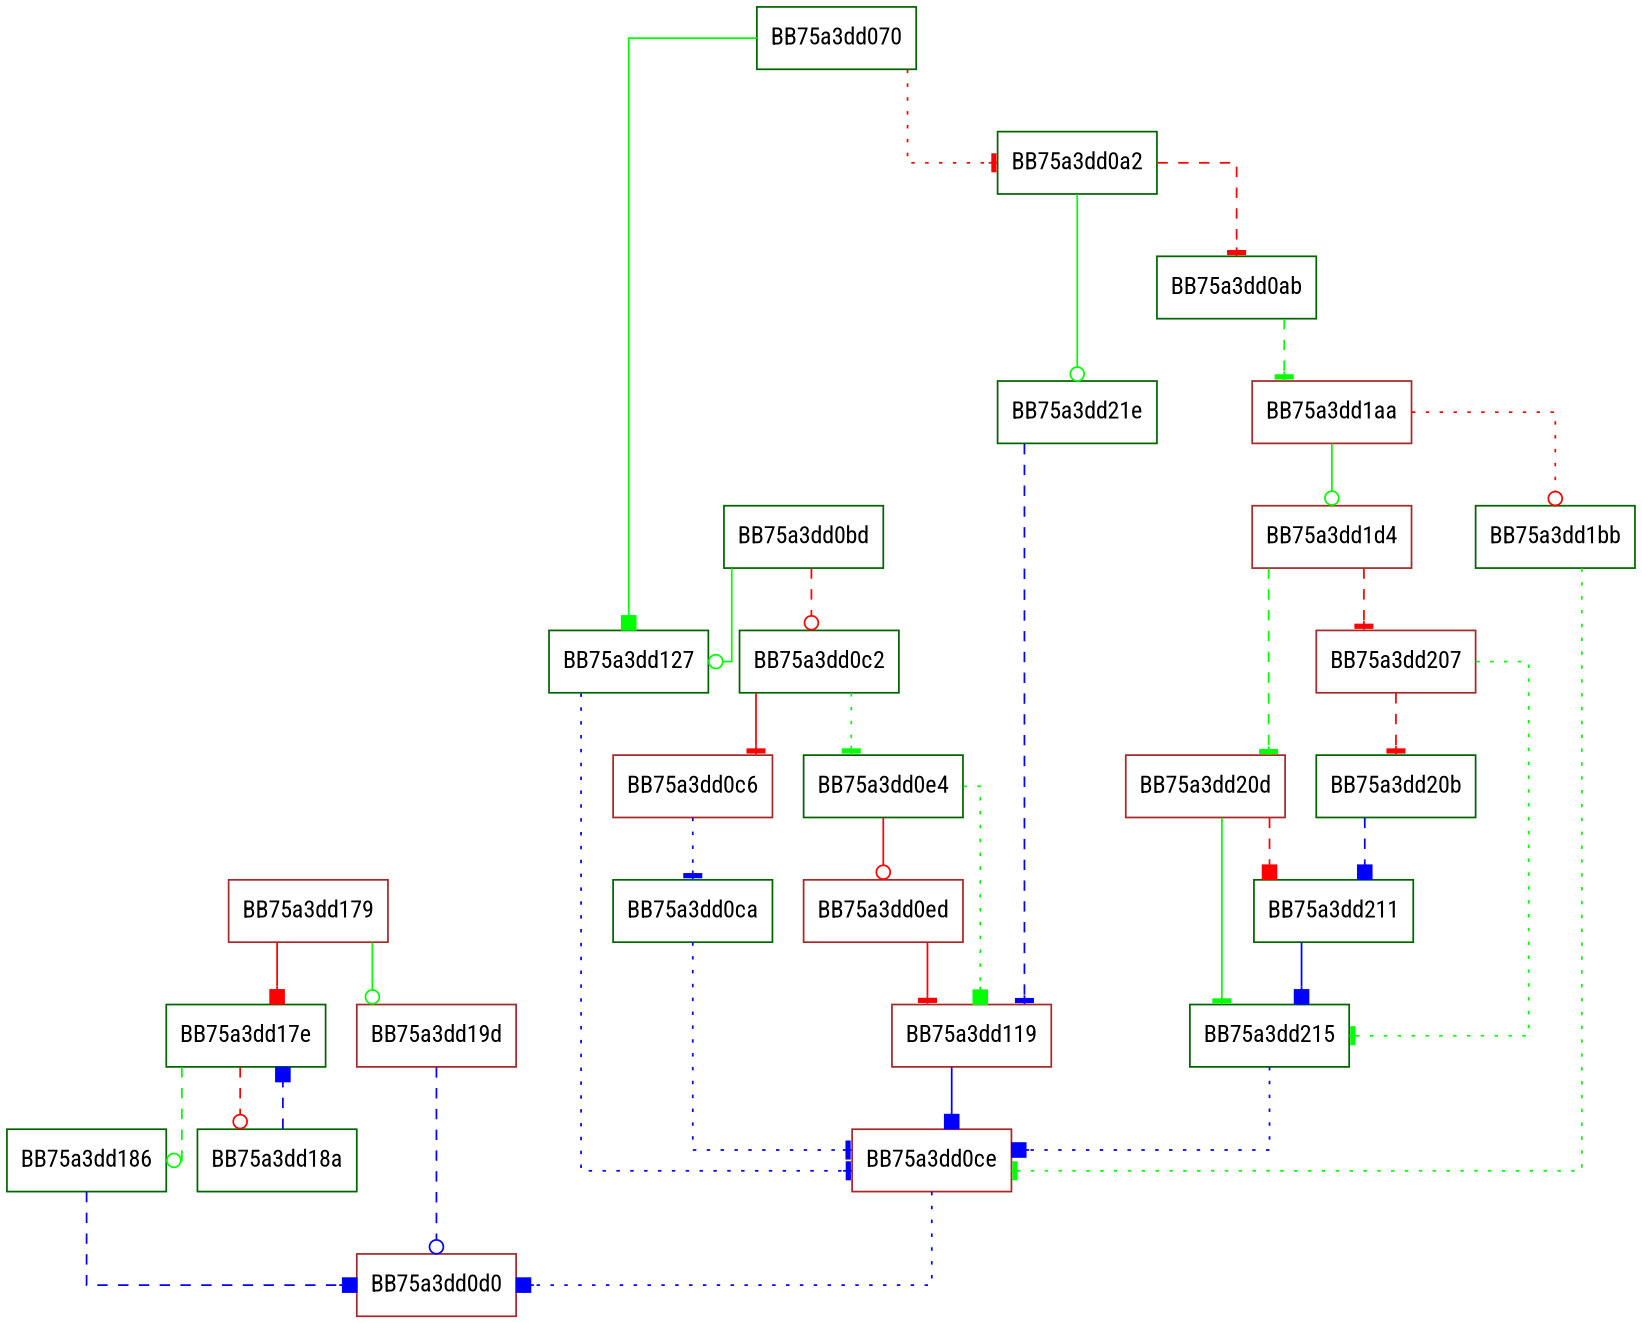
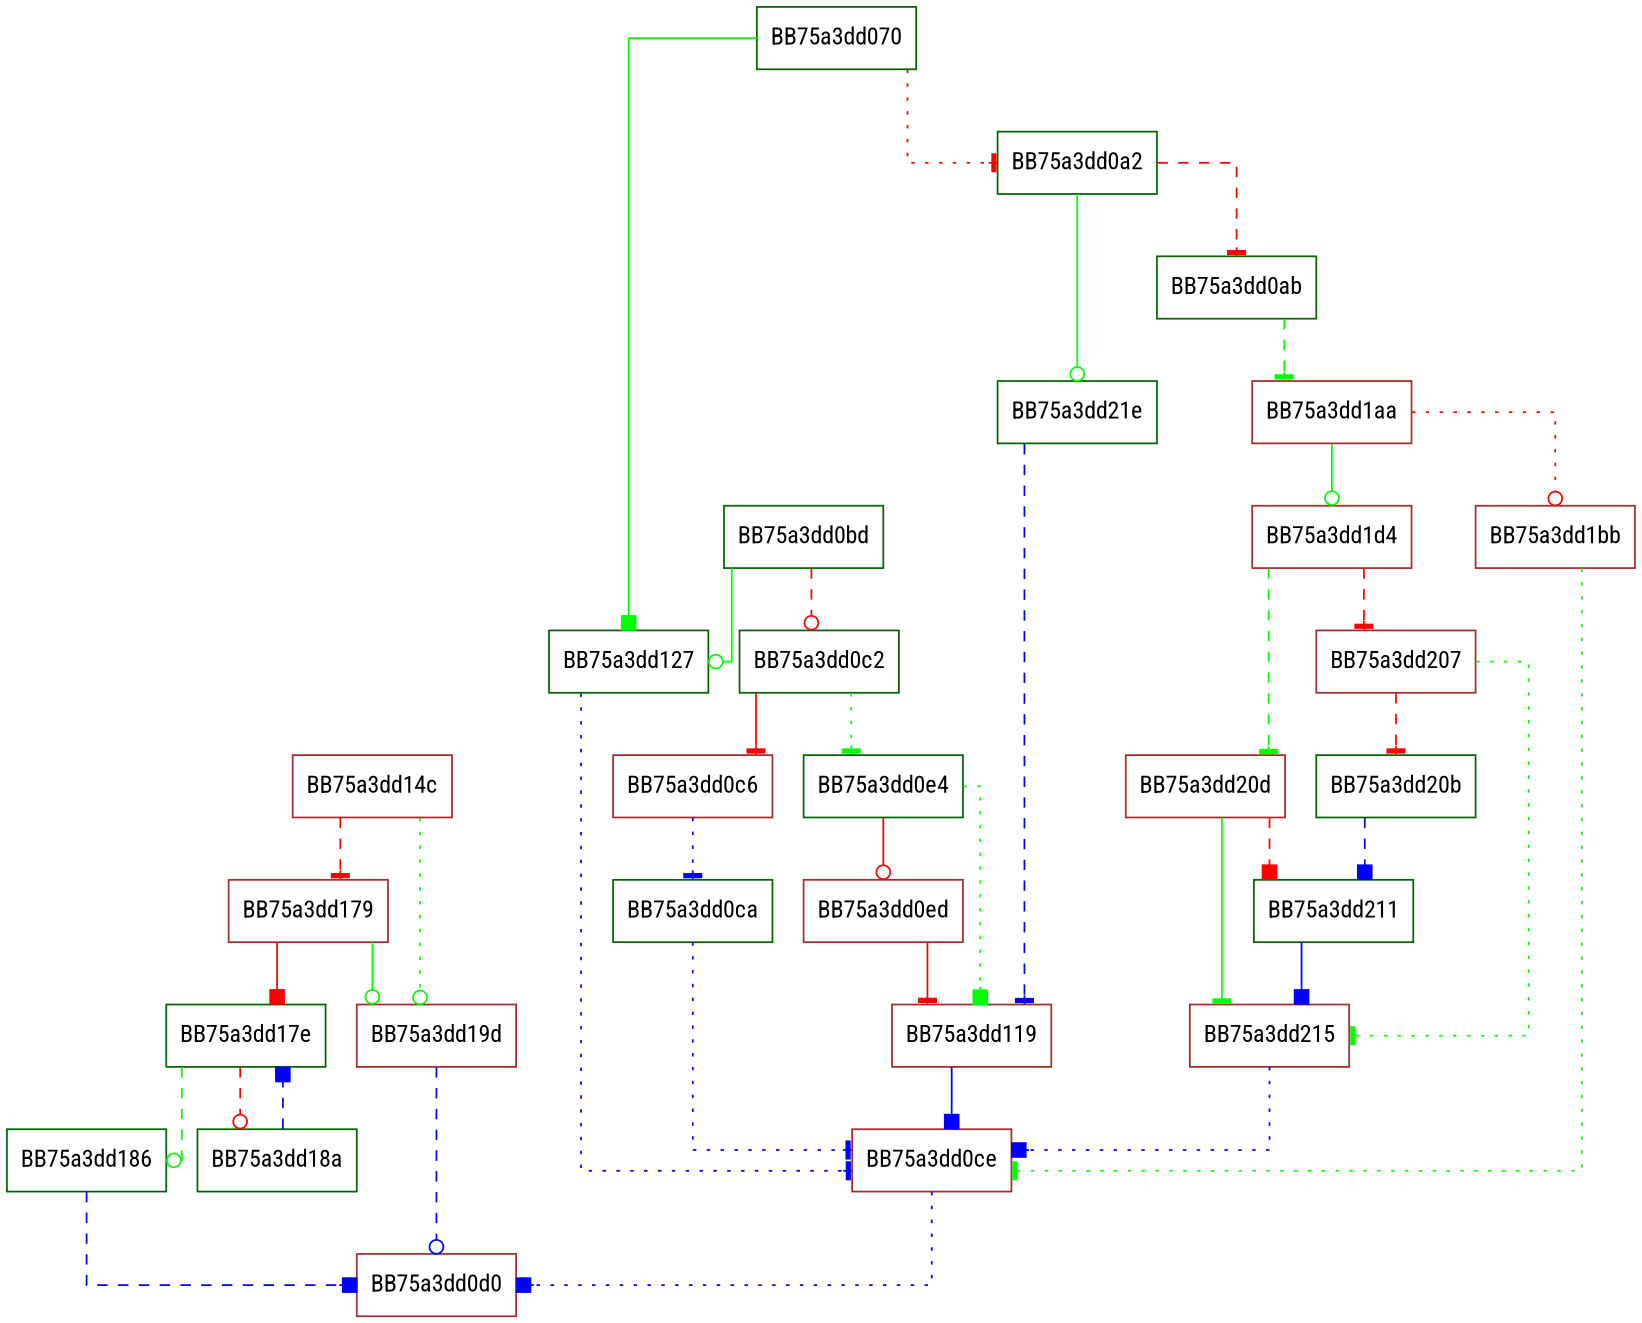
(1555, 537) -> (1555, 537)
none -> (372, 786)
(1270, 1036) -> (1270, 1036)
